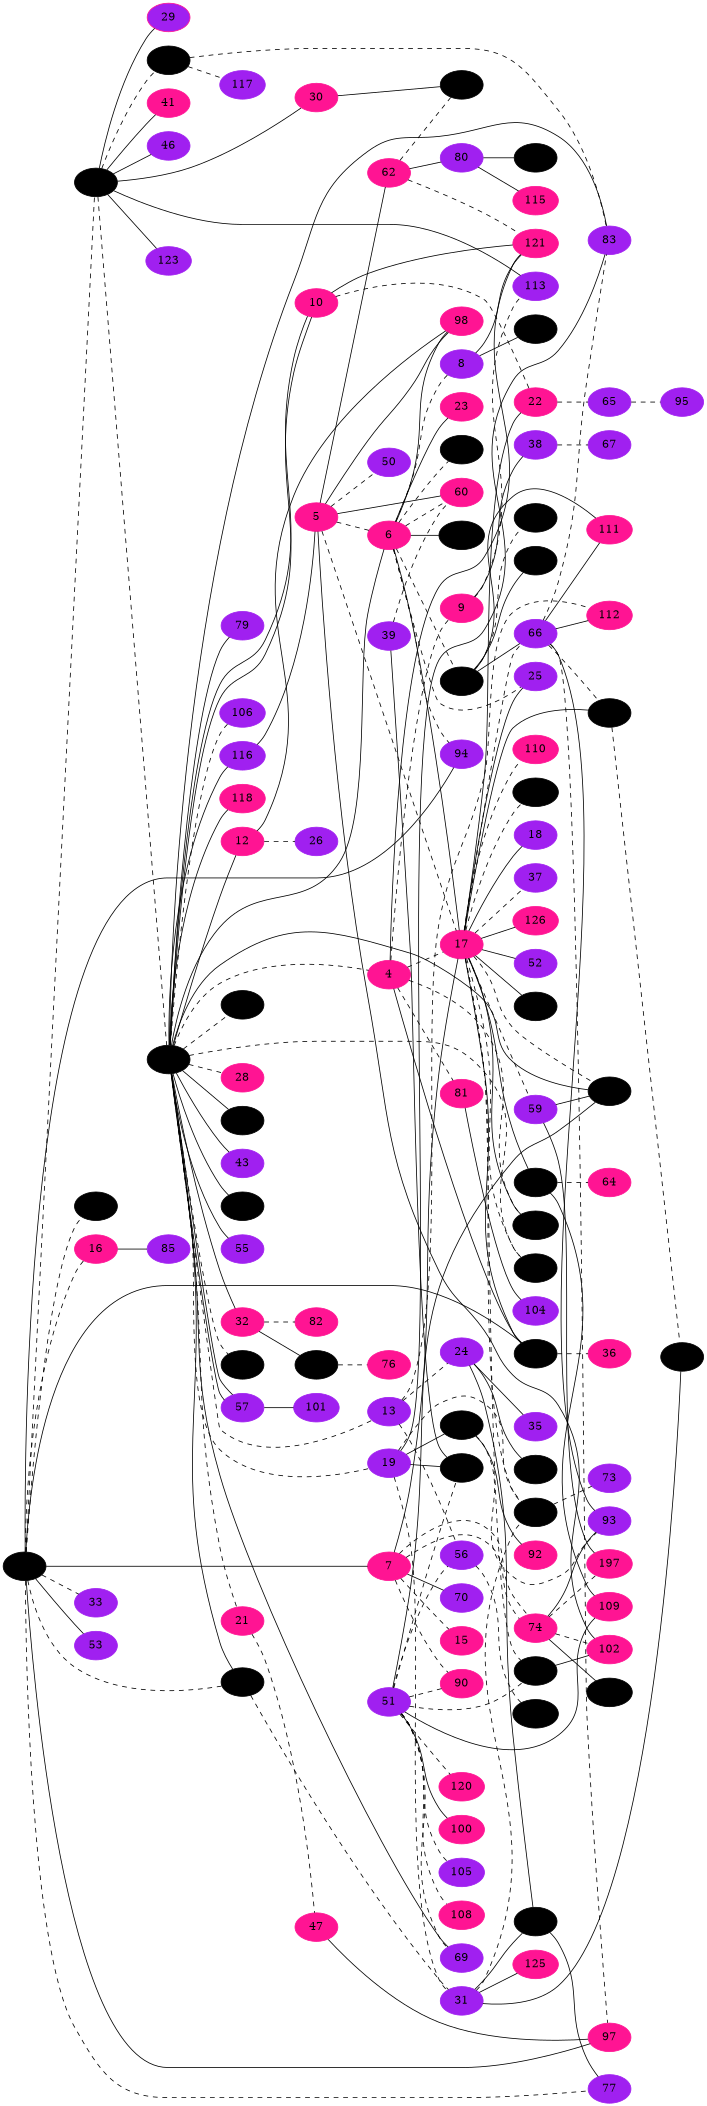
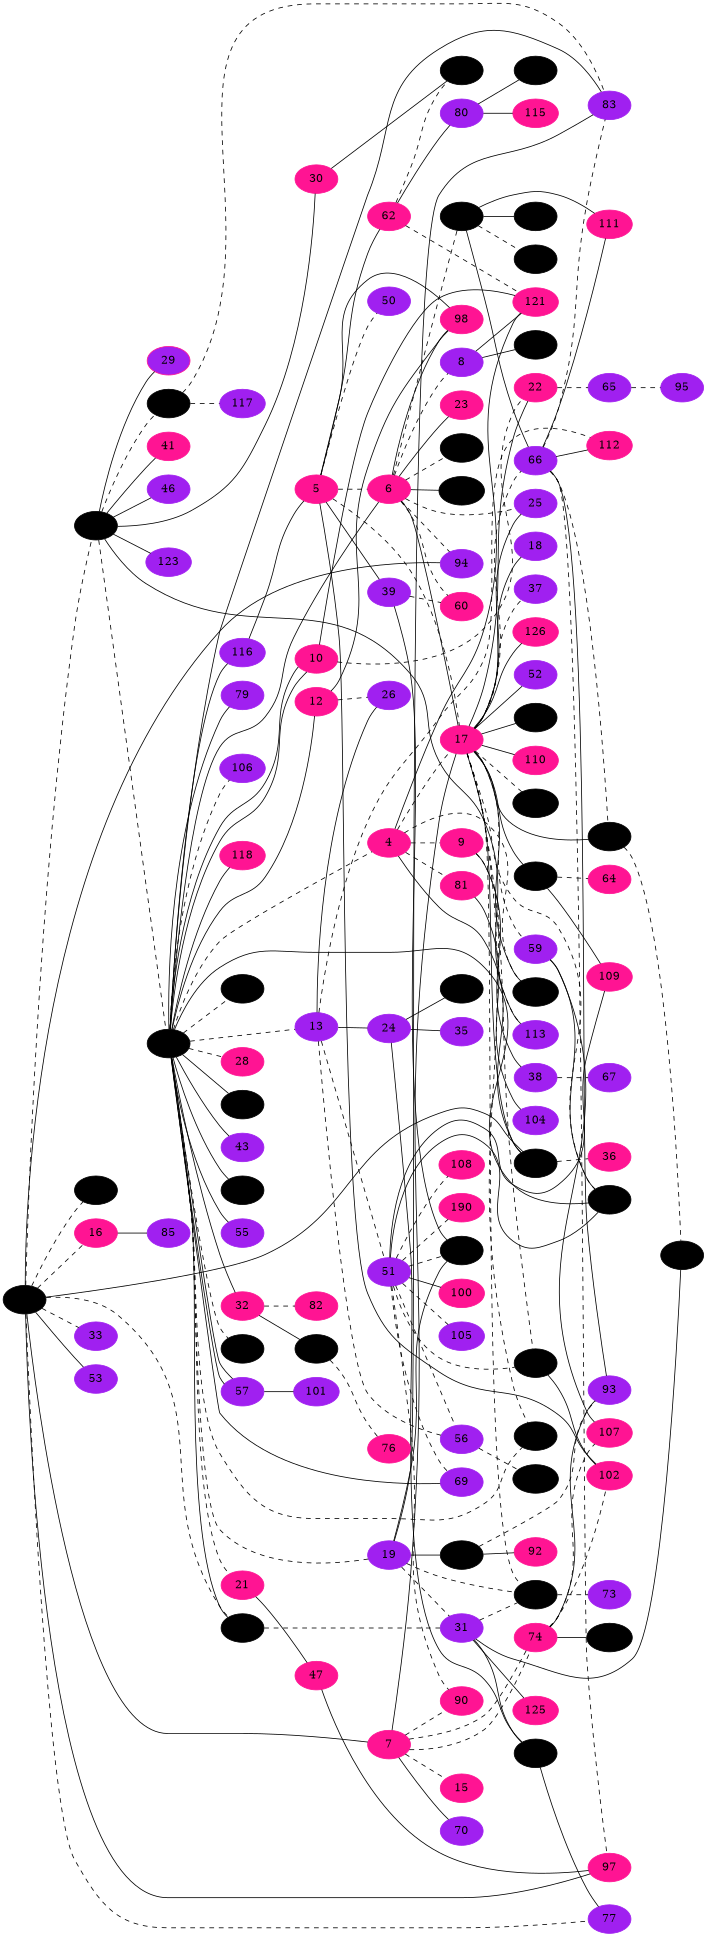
(389, 505) -> (349, 535)
(492, 816) -> (498, 750)
none -> (330, 856)
none -> (345, 1122)
(433, 1375) -> (353, 1028)
(610, 1564) -> (610, 1433)
(297, 1785) -> (287, 1634)
(462, 1787) -> (462, 1208)
